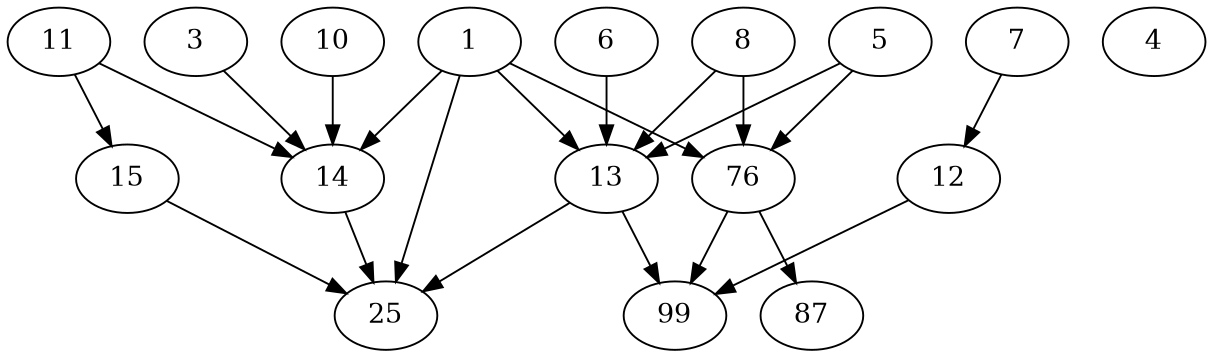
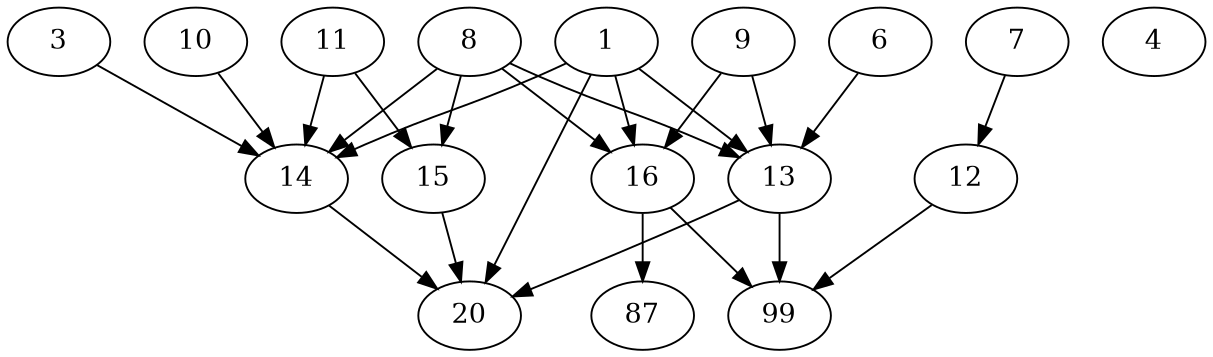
(880, 42) -> (743, 42)
none -> (455, 96)
none -> (393, 103)
(743, 179) -> (643, 179)
(386, 316) -> (470, 316)
